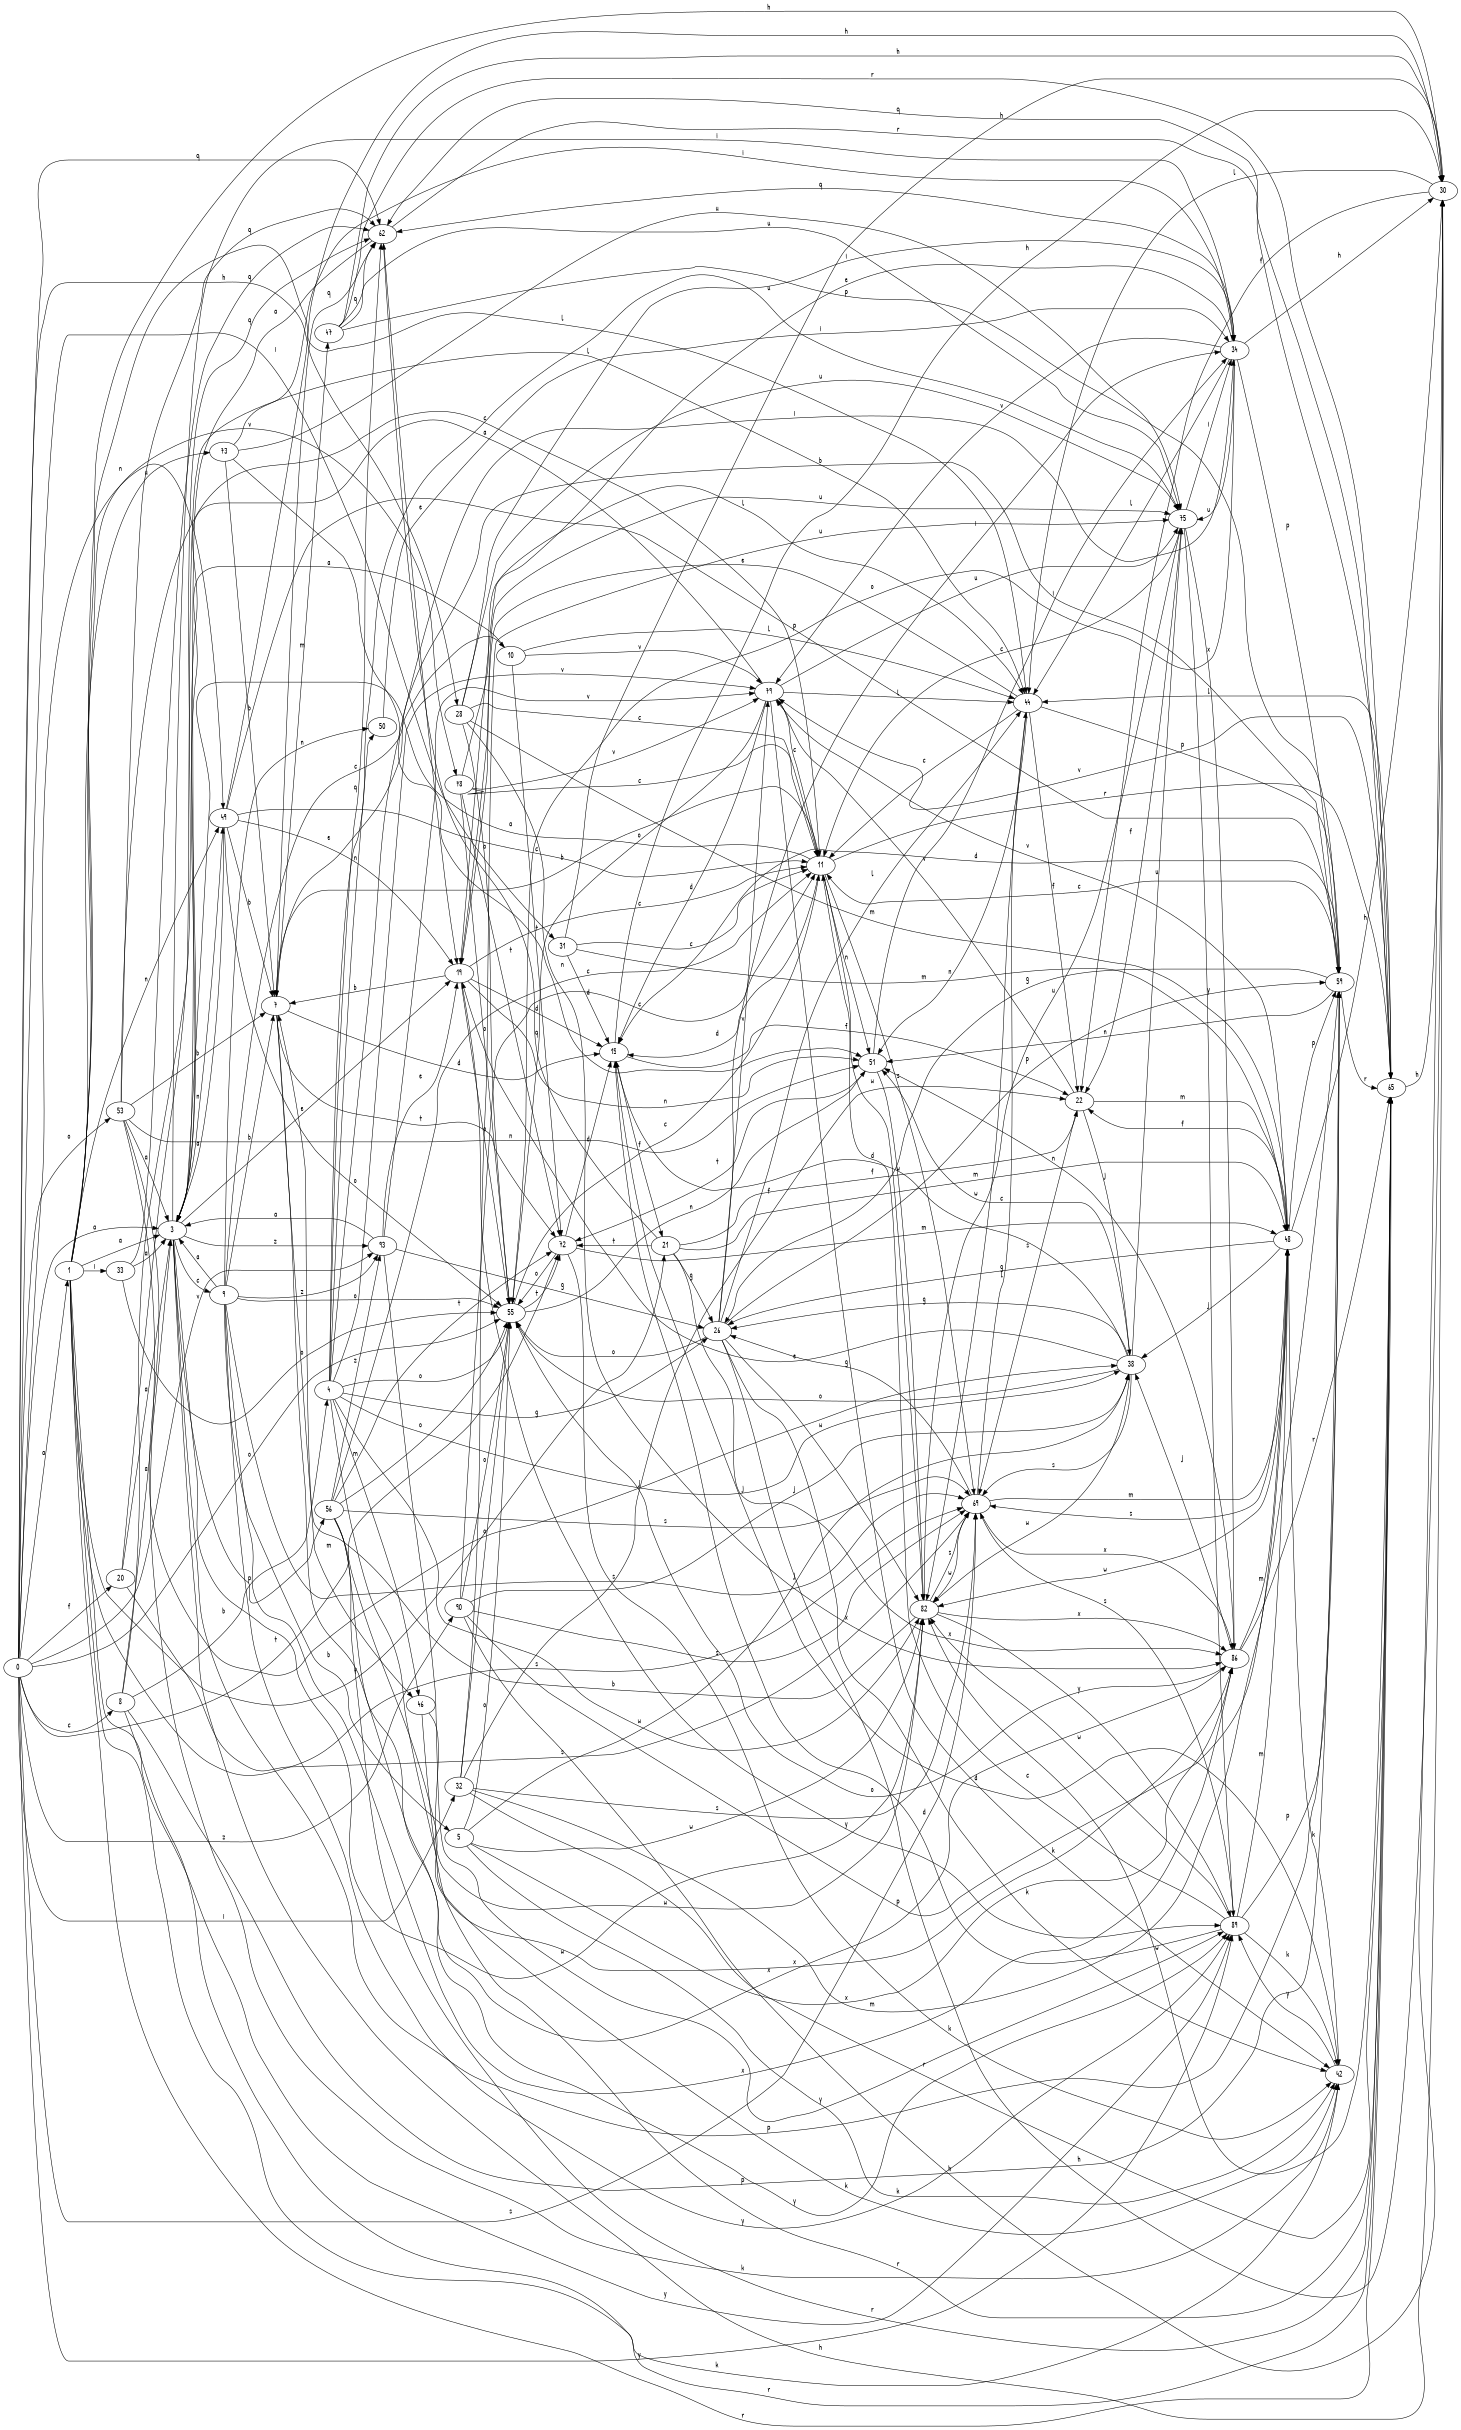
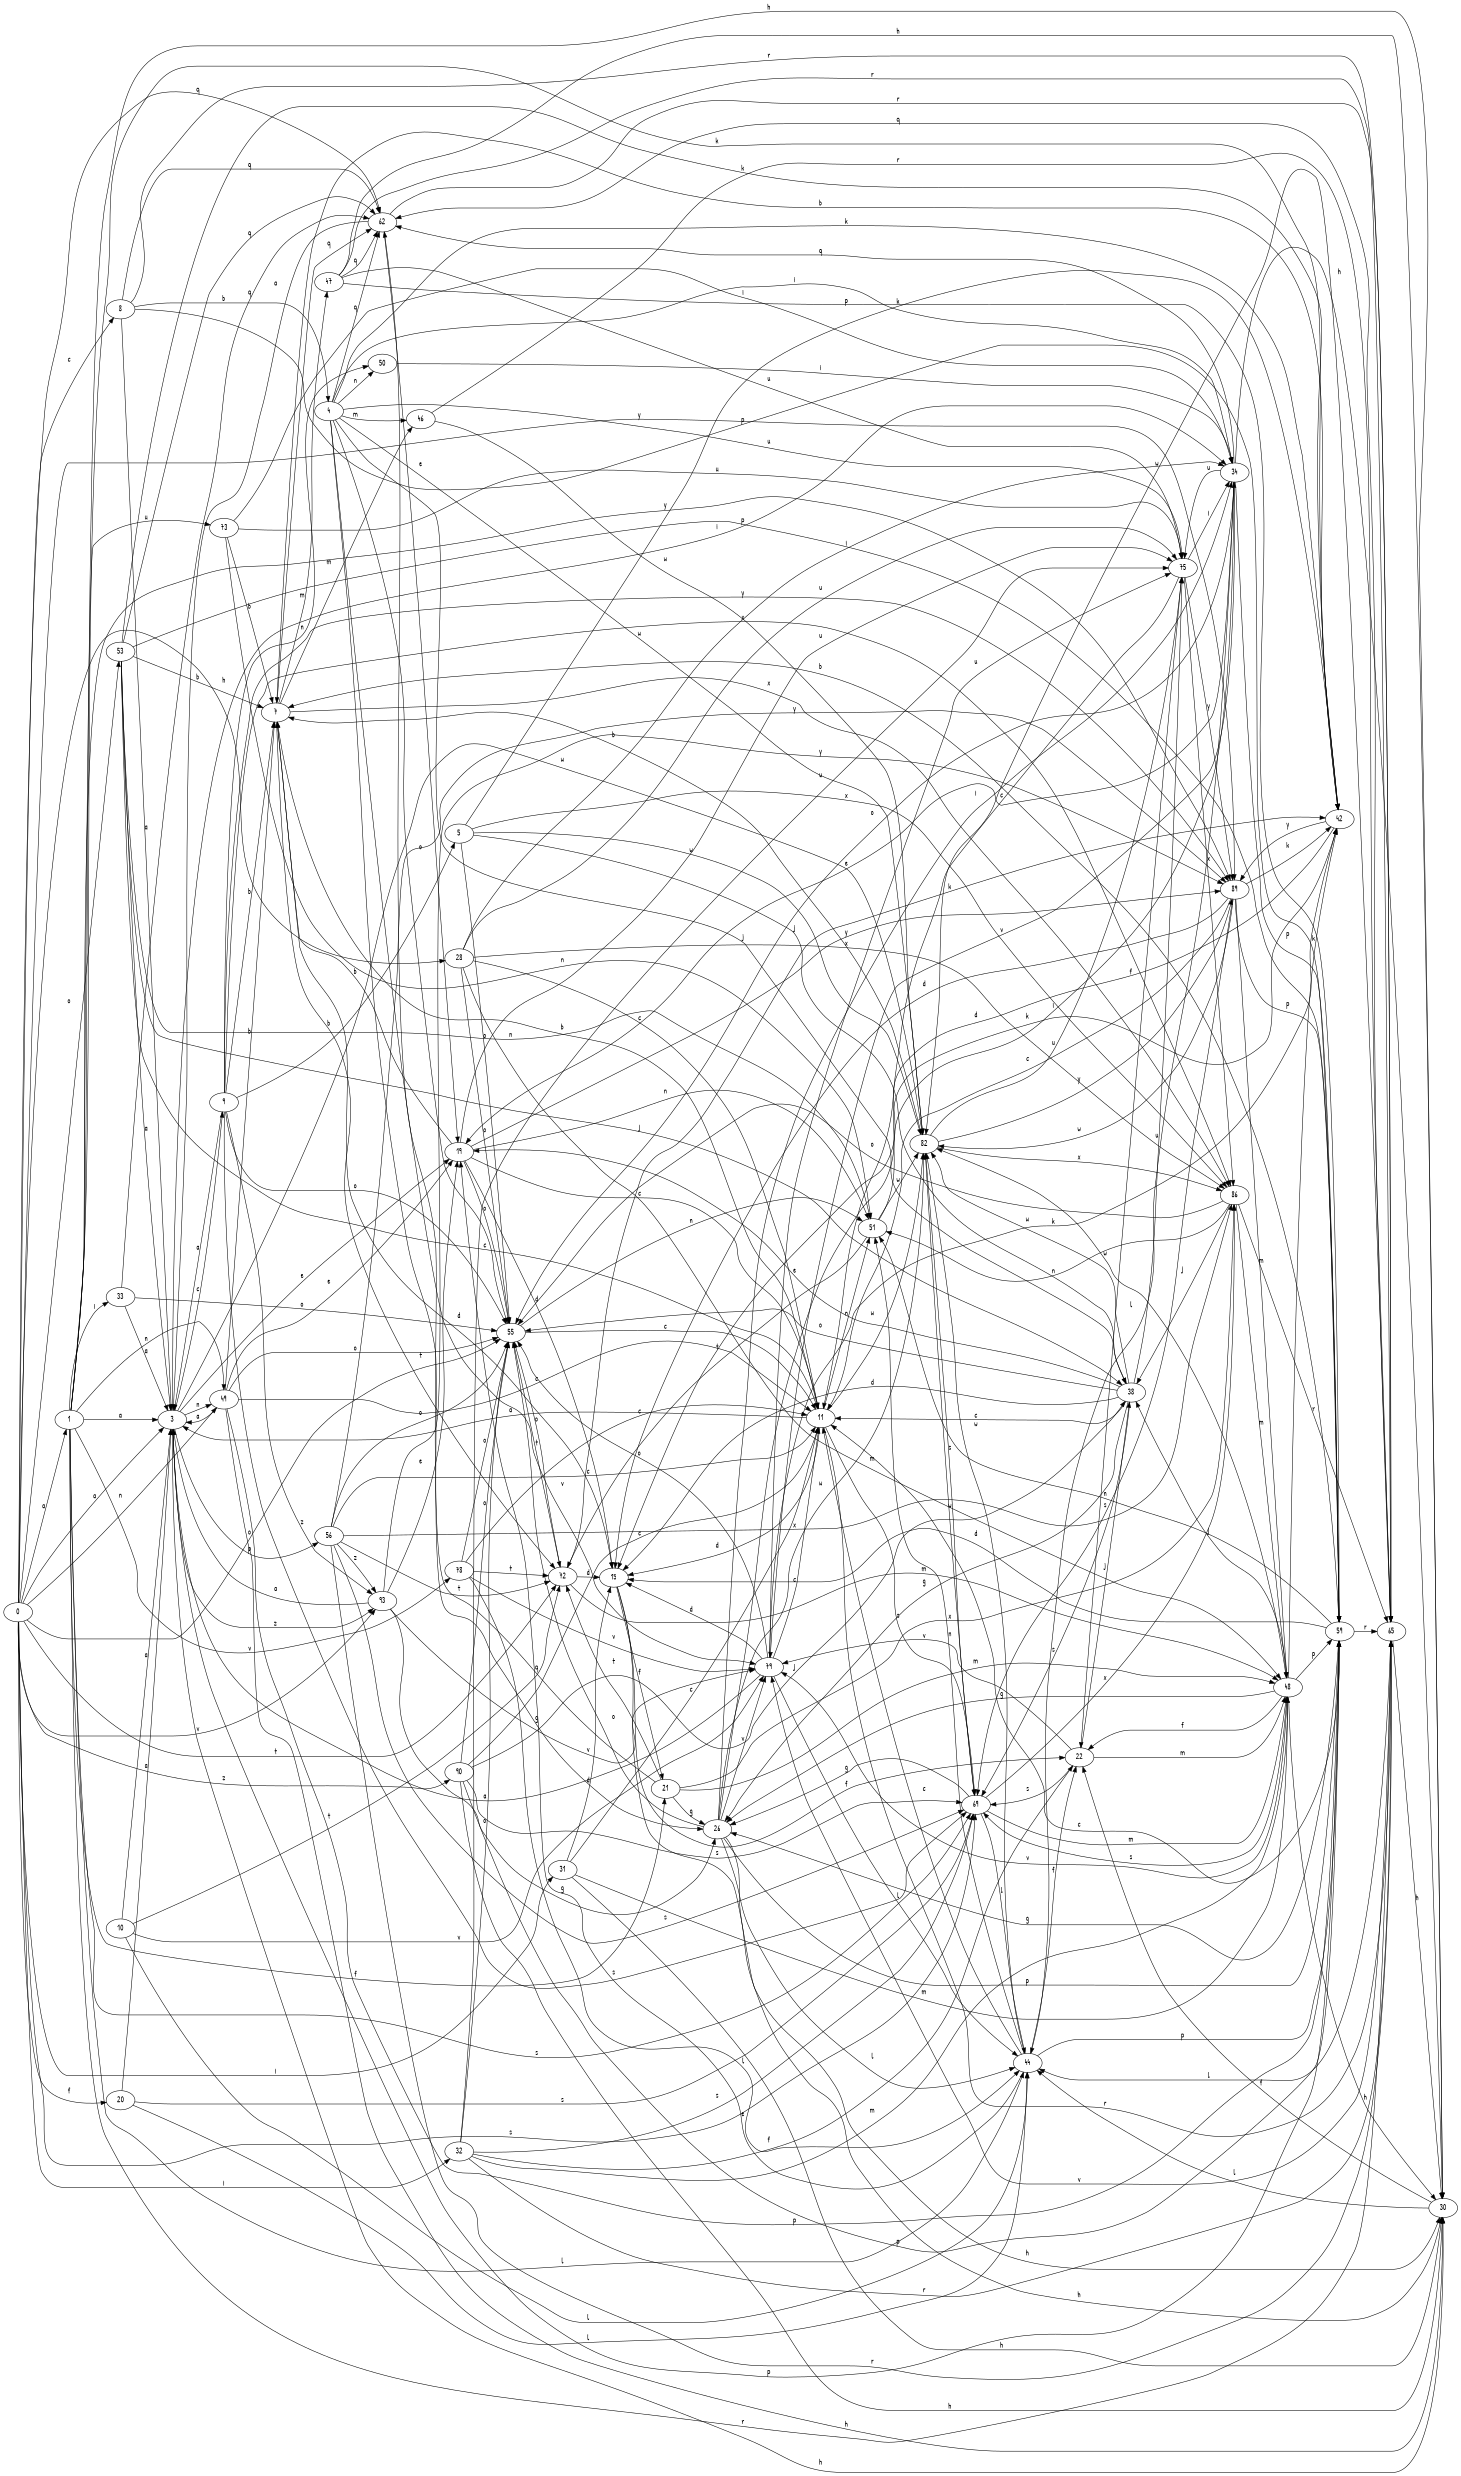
none -> (822, 207)
none -> (1097, 674)
(275, 910) -> none
(878, 1178) -> none
(1032, 1203) -> (988, 1420)
